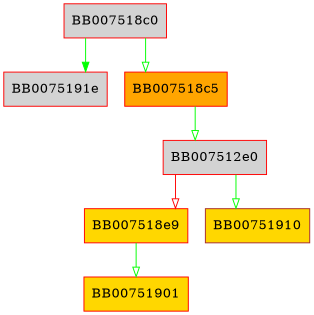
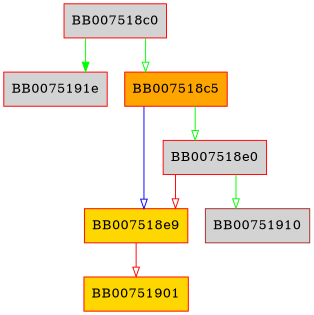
none -> (144, 153)
(215, 157) -> (215, 157)
(258, 226) -> (258, 226)
(136, 255) -> (136, 255)
